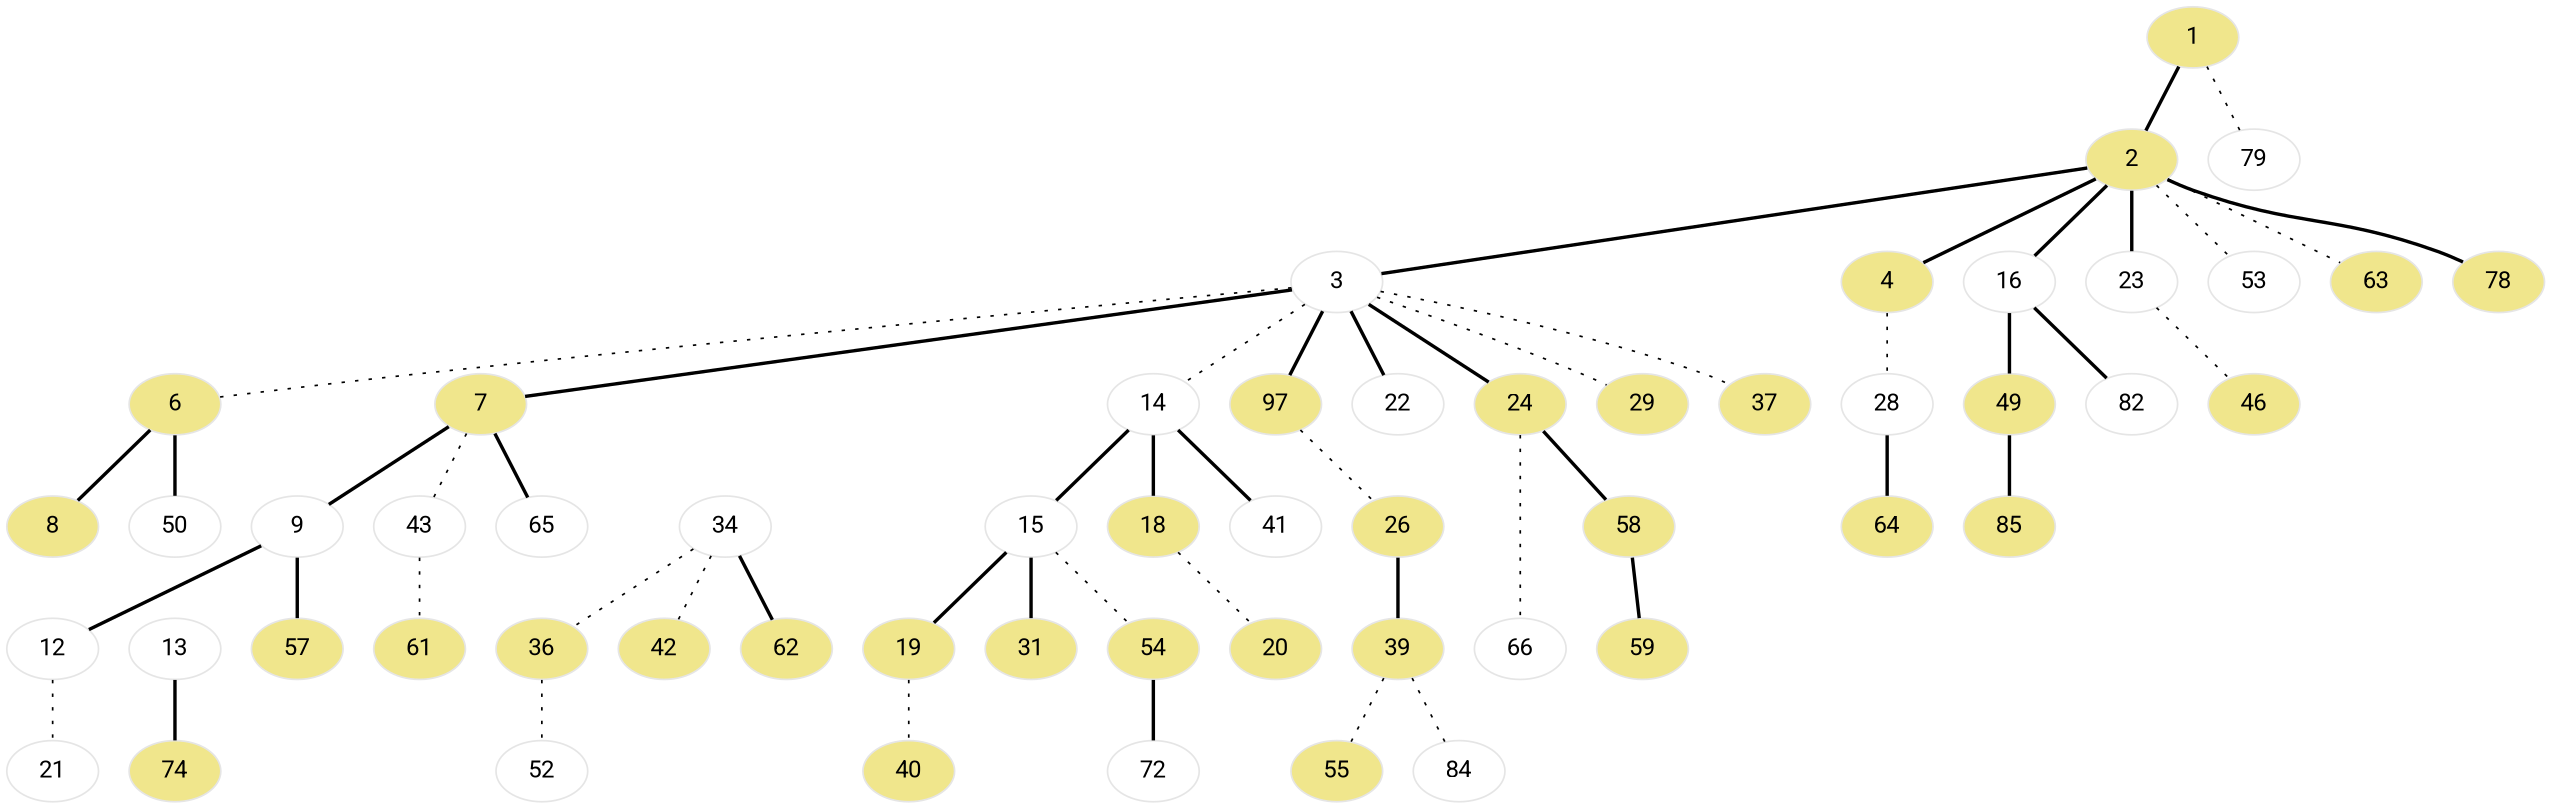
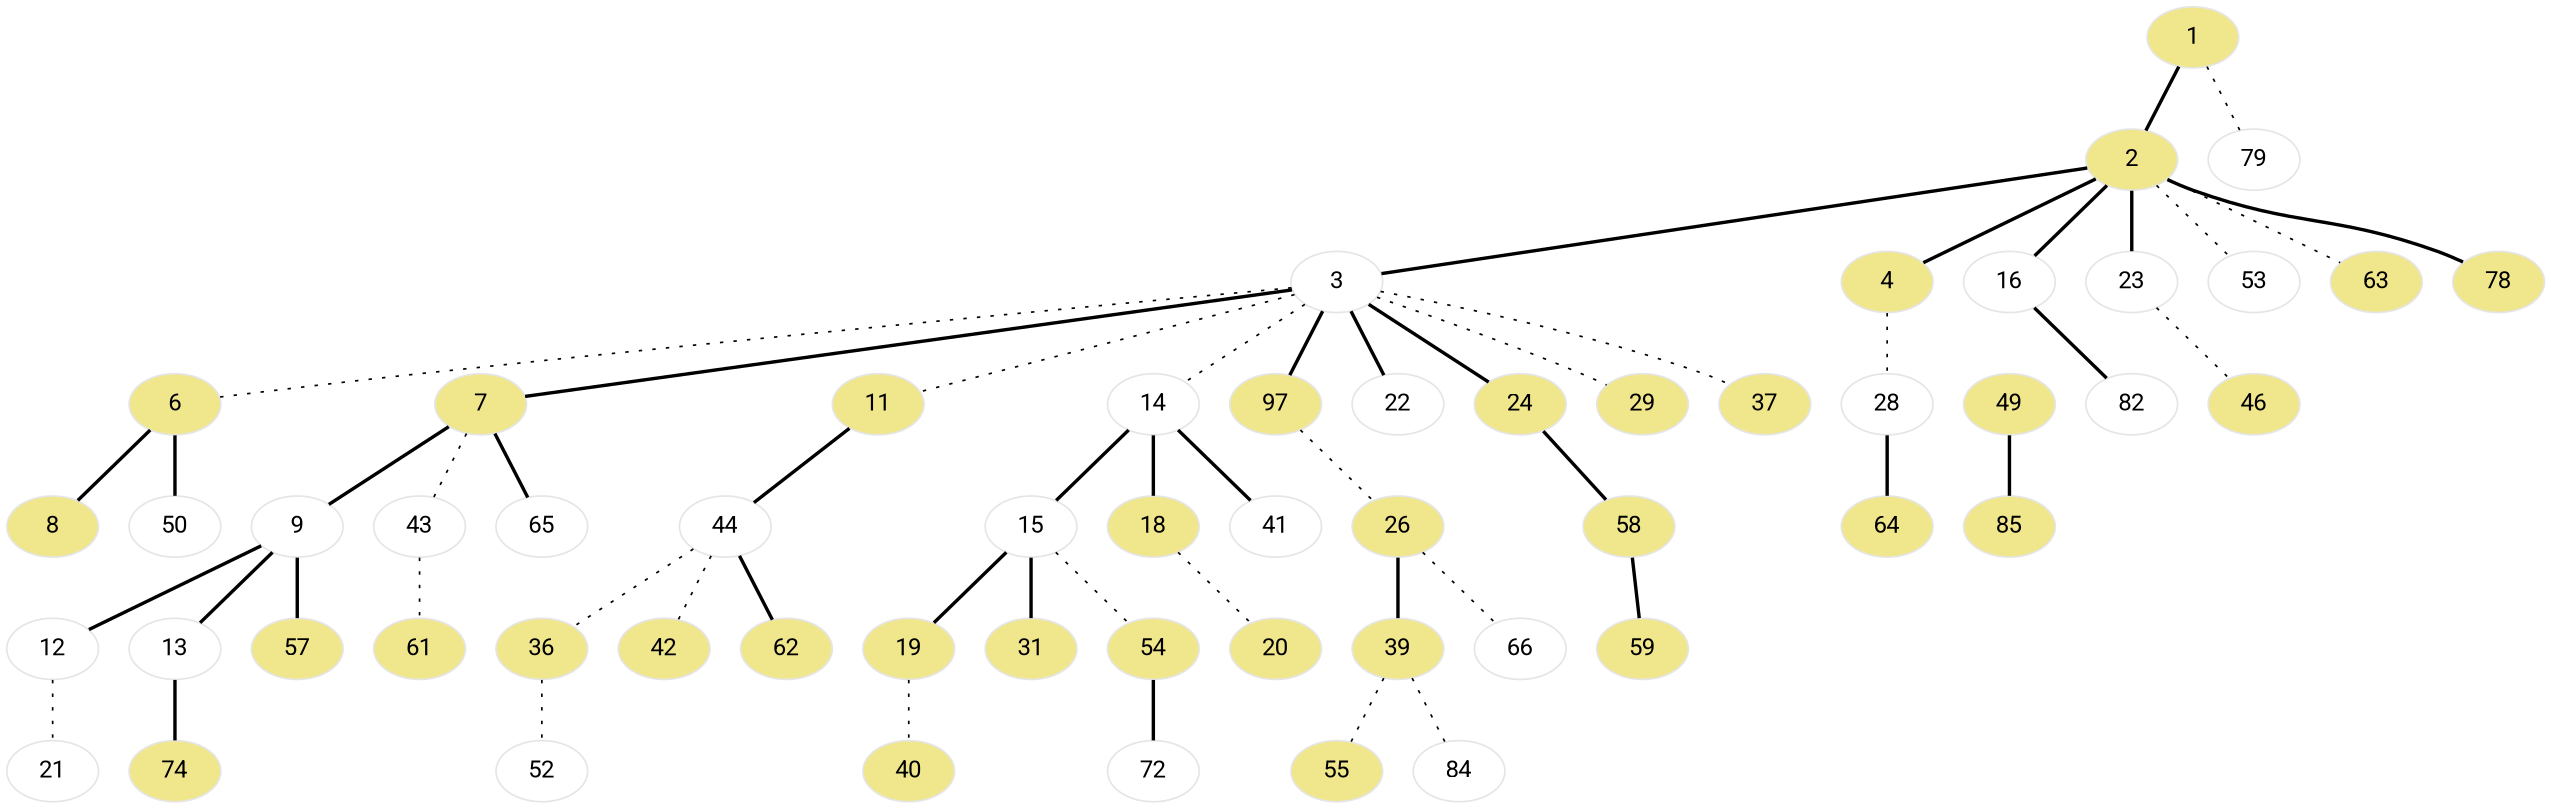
(2009, 343) -> none
none -> (878, 404)
(725, 527) -> (725, 527)
(1520, 527) -> (1459, 588)
none -> (236, 588)
